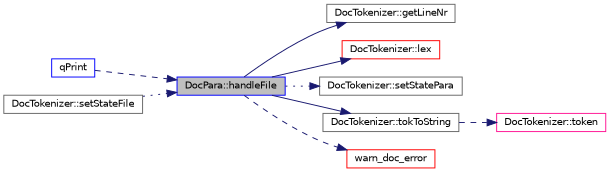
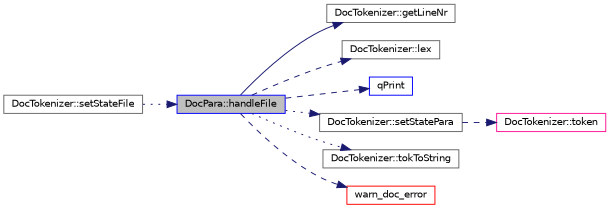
(391, 50) -> (391, 50)
(306, 69) -> (296, 77)
(131, 75) -> (322, 94)
(306, 103) -> (296, 132)
(473, 122) -> (474, 122)
